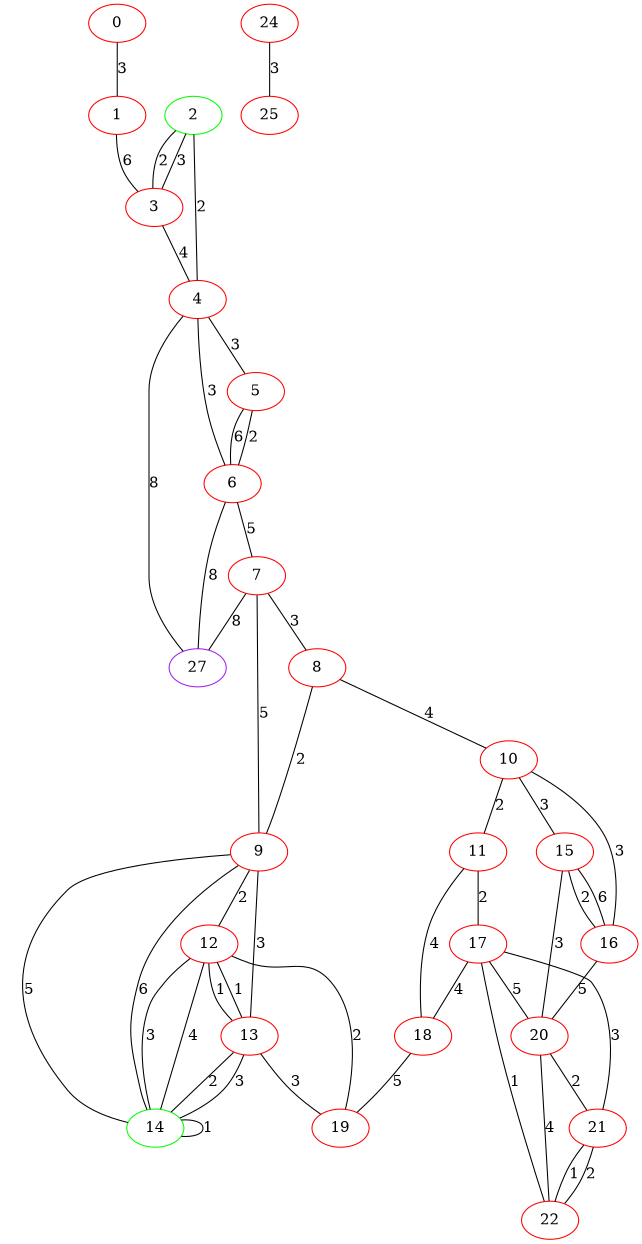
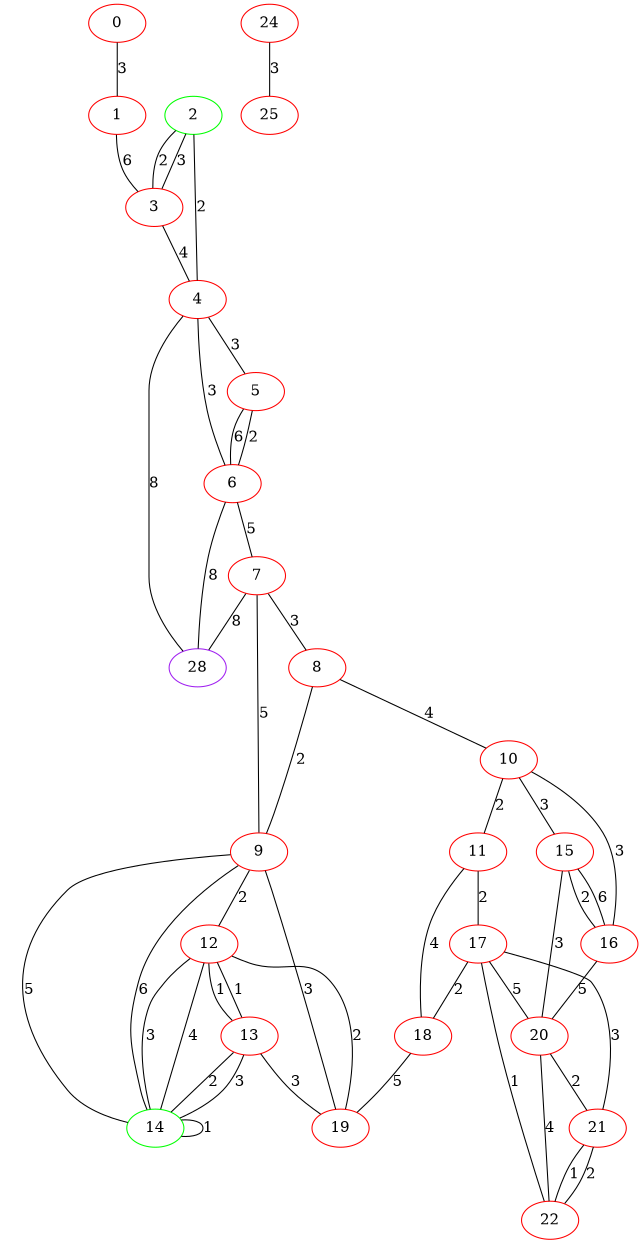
(198, 668) -> (198, 668)
(254, 944) -> (302, 990)
(459, 990) -> (459, 990)
